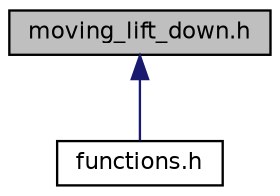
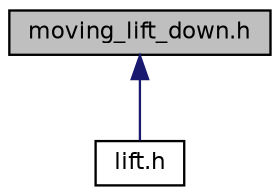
(140, 163) -> (140, 163)
